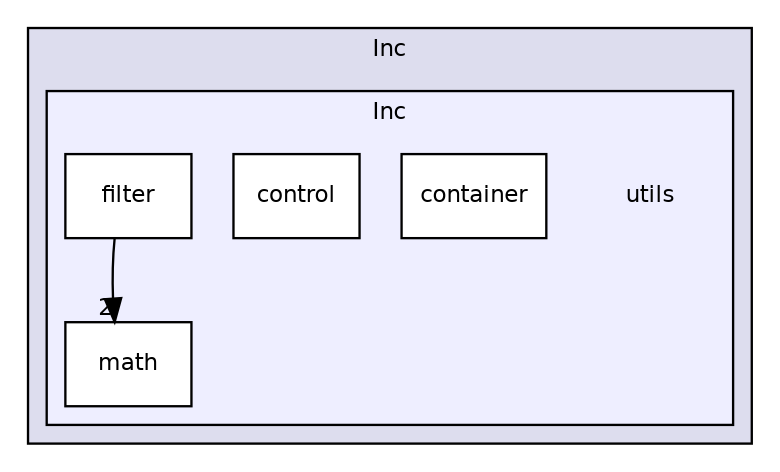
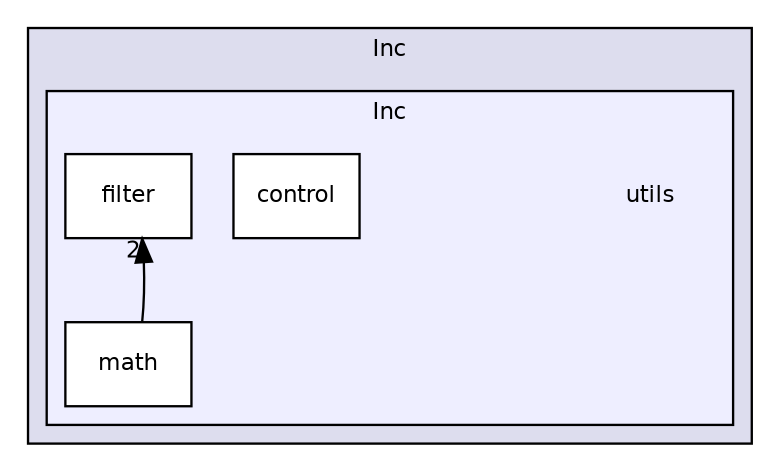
(474, 196) -> none
(113, 269) -> (144, 292)
